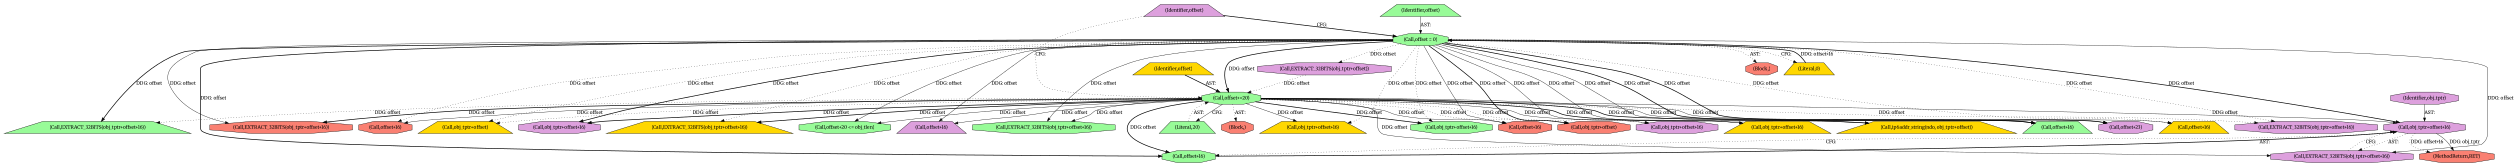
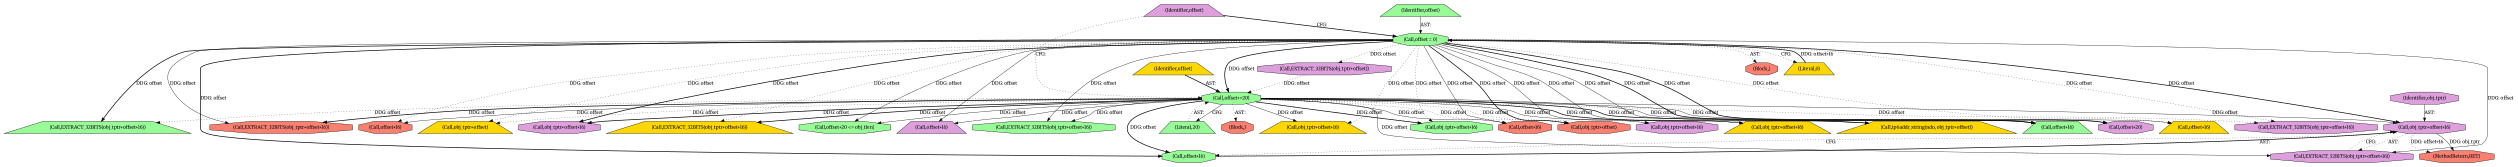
(2126, 127) -> (2126, 127)
